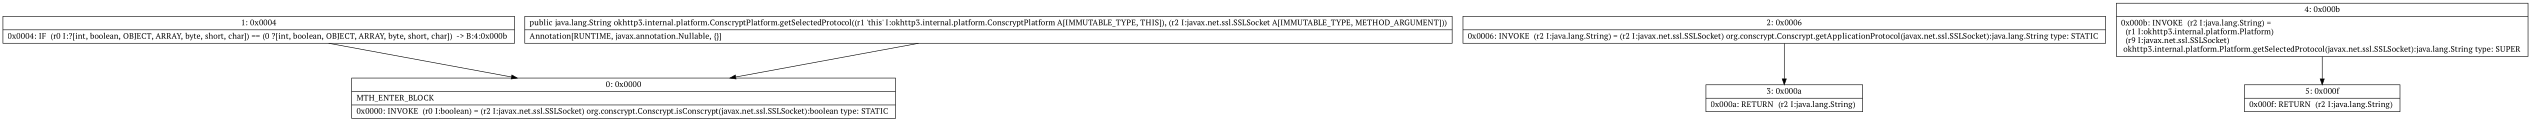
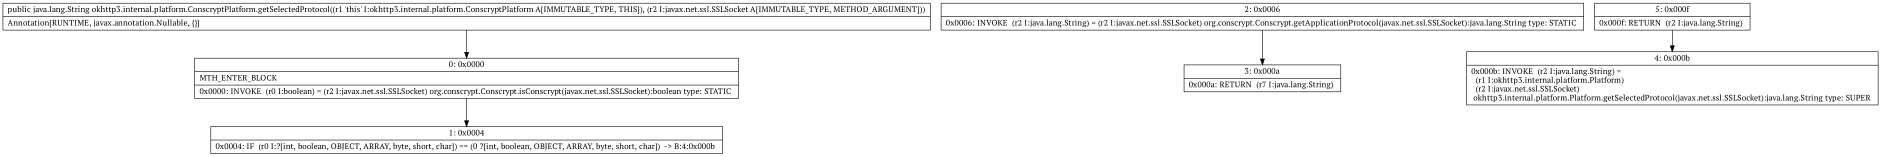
(2175, 41) -> (1526, 89)
(420, 60) -> (467, 110)
(2322, 68) -> (1672, 38)
(1784, 105) -> (1262, 85)
